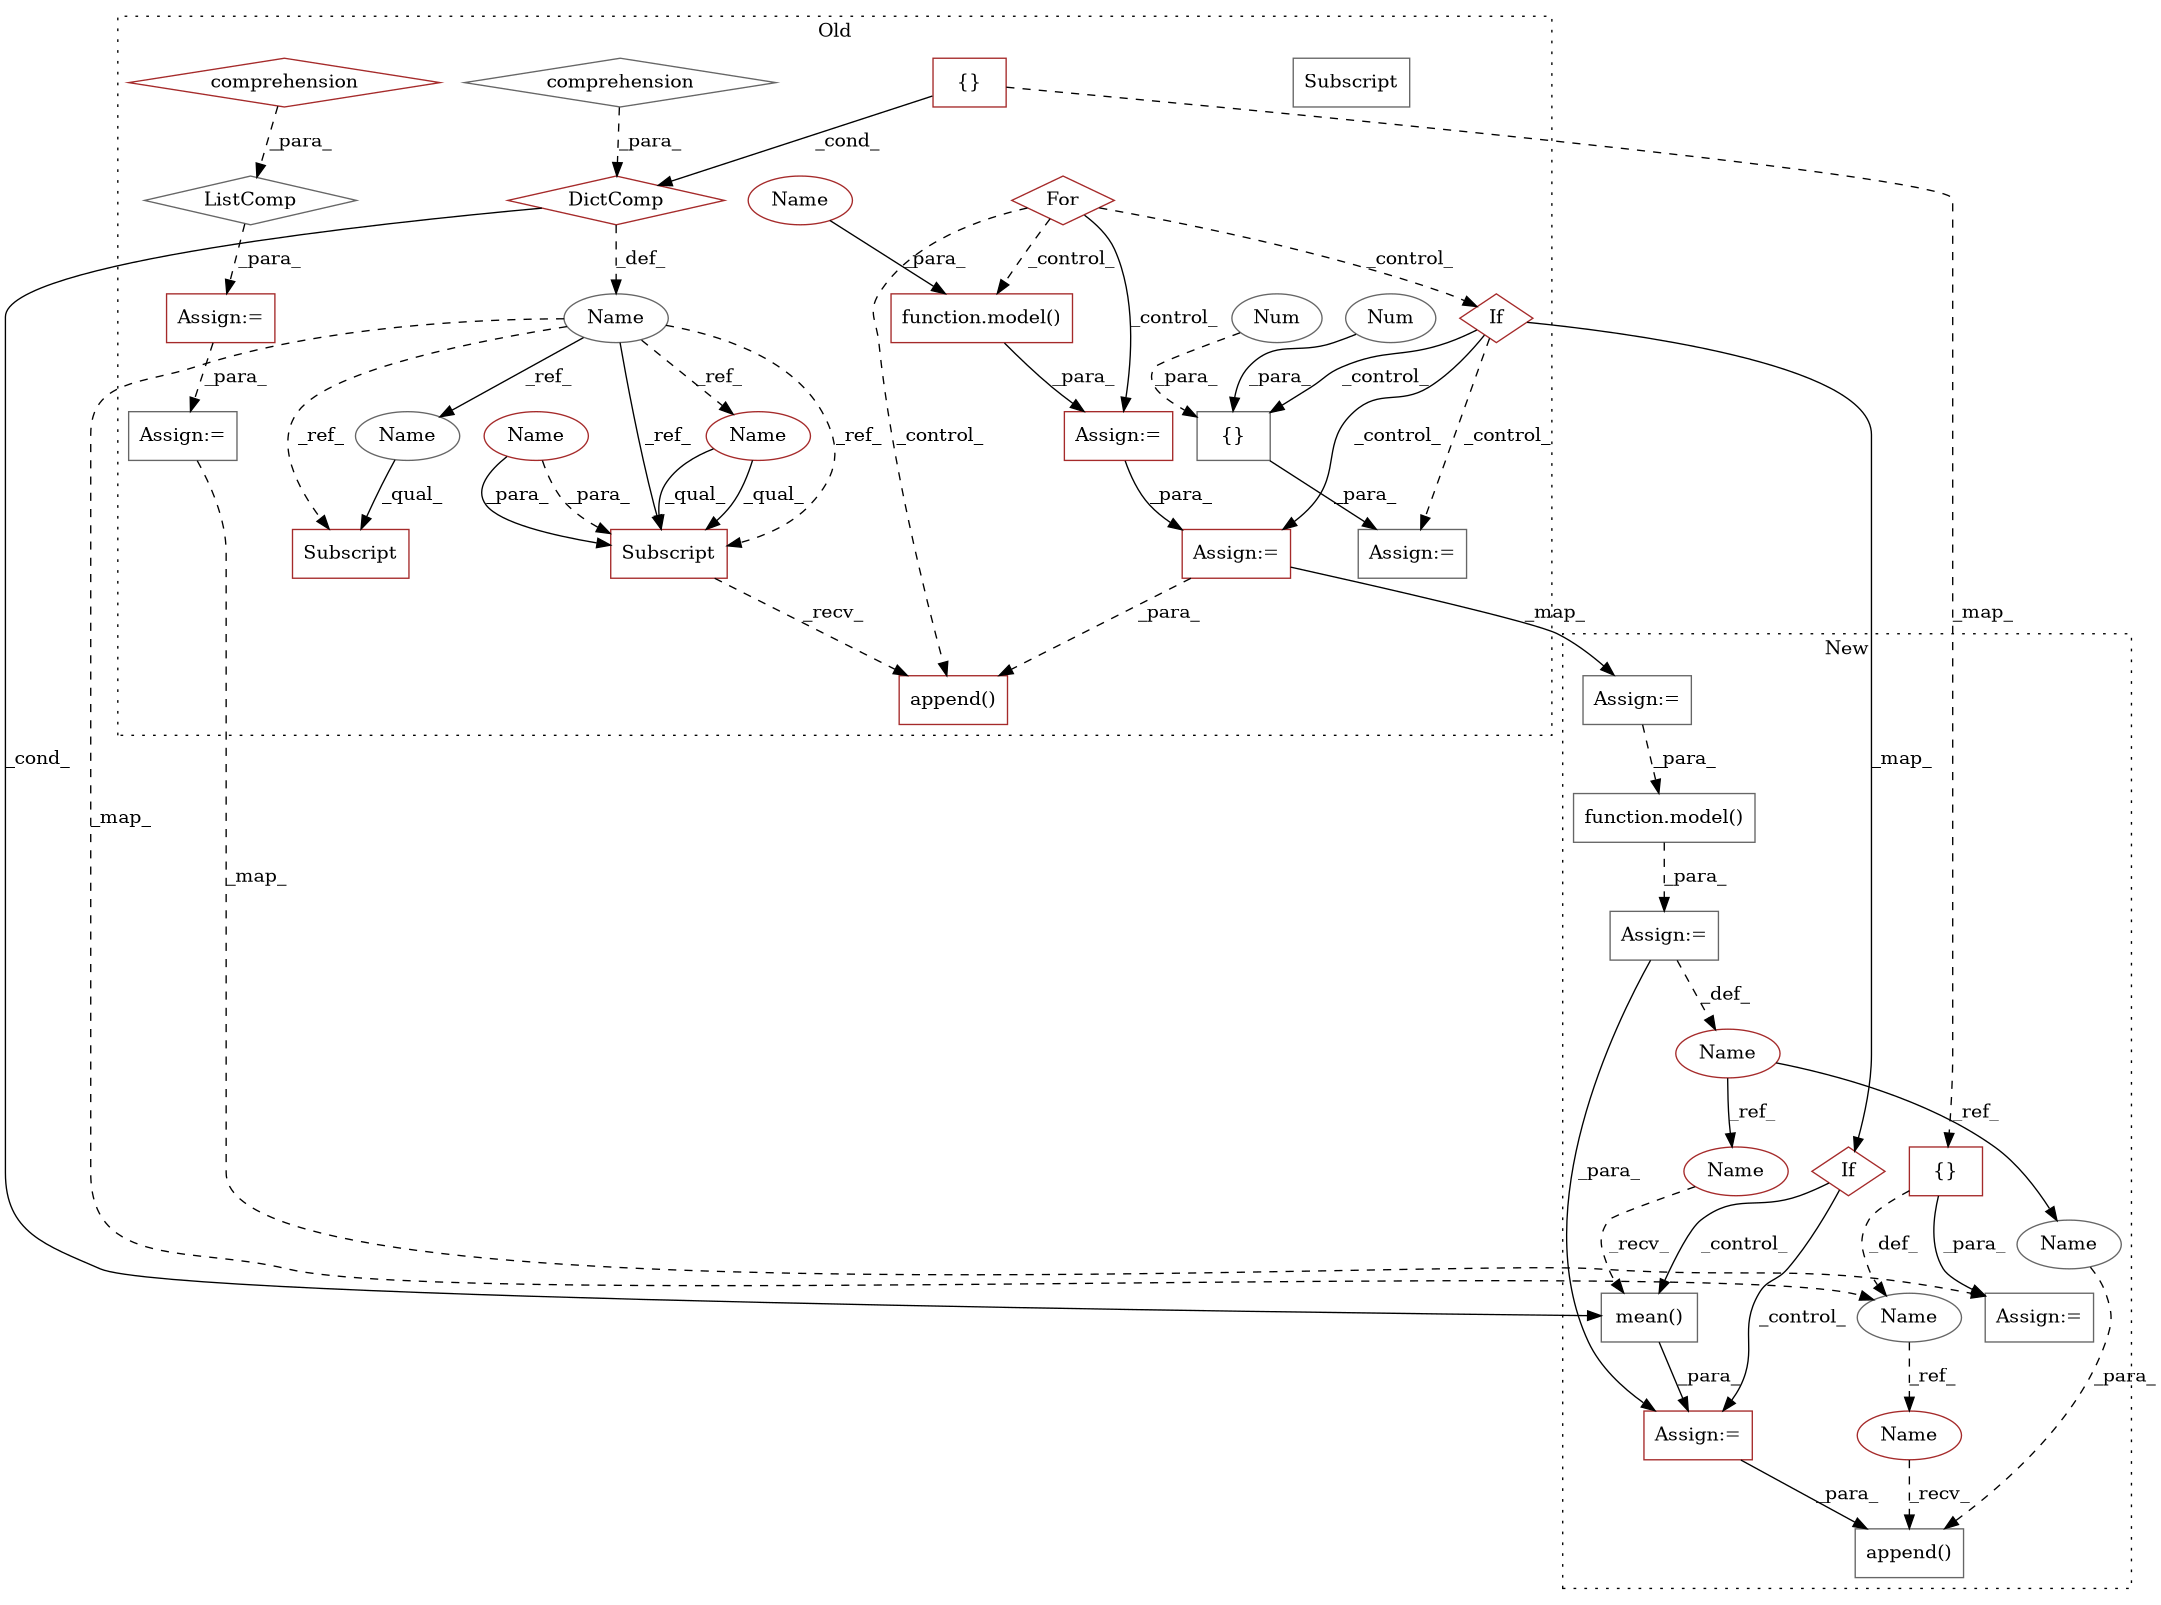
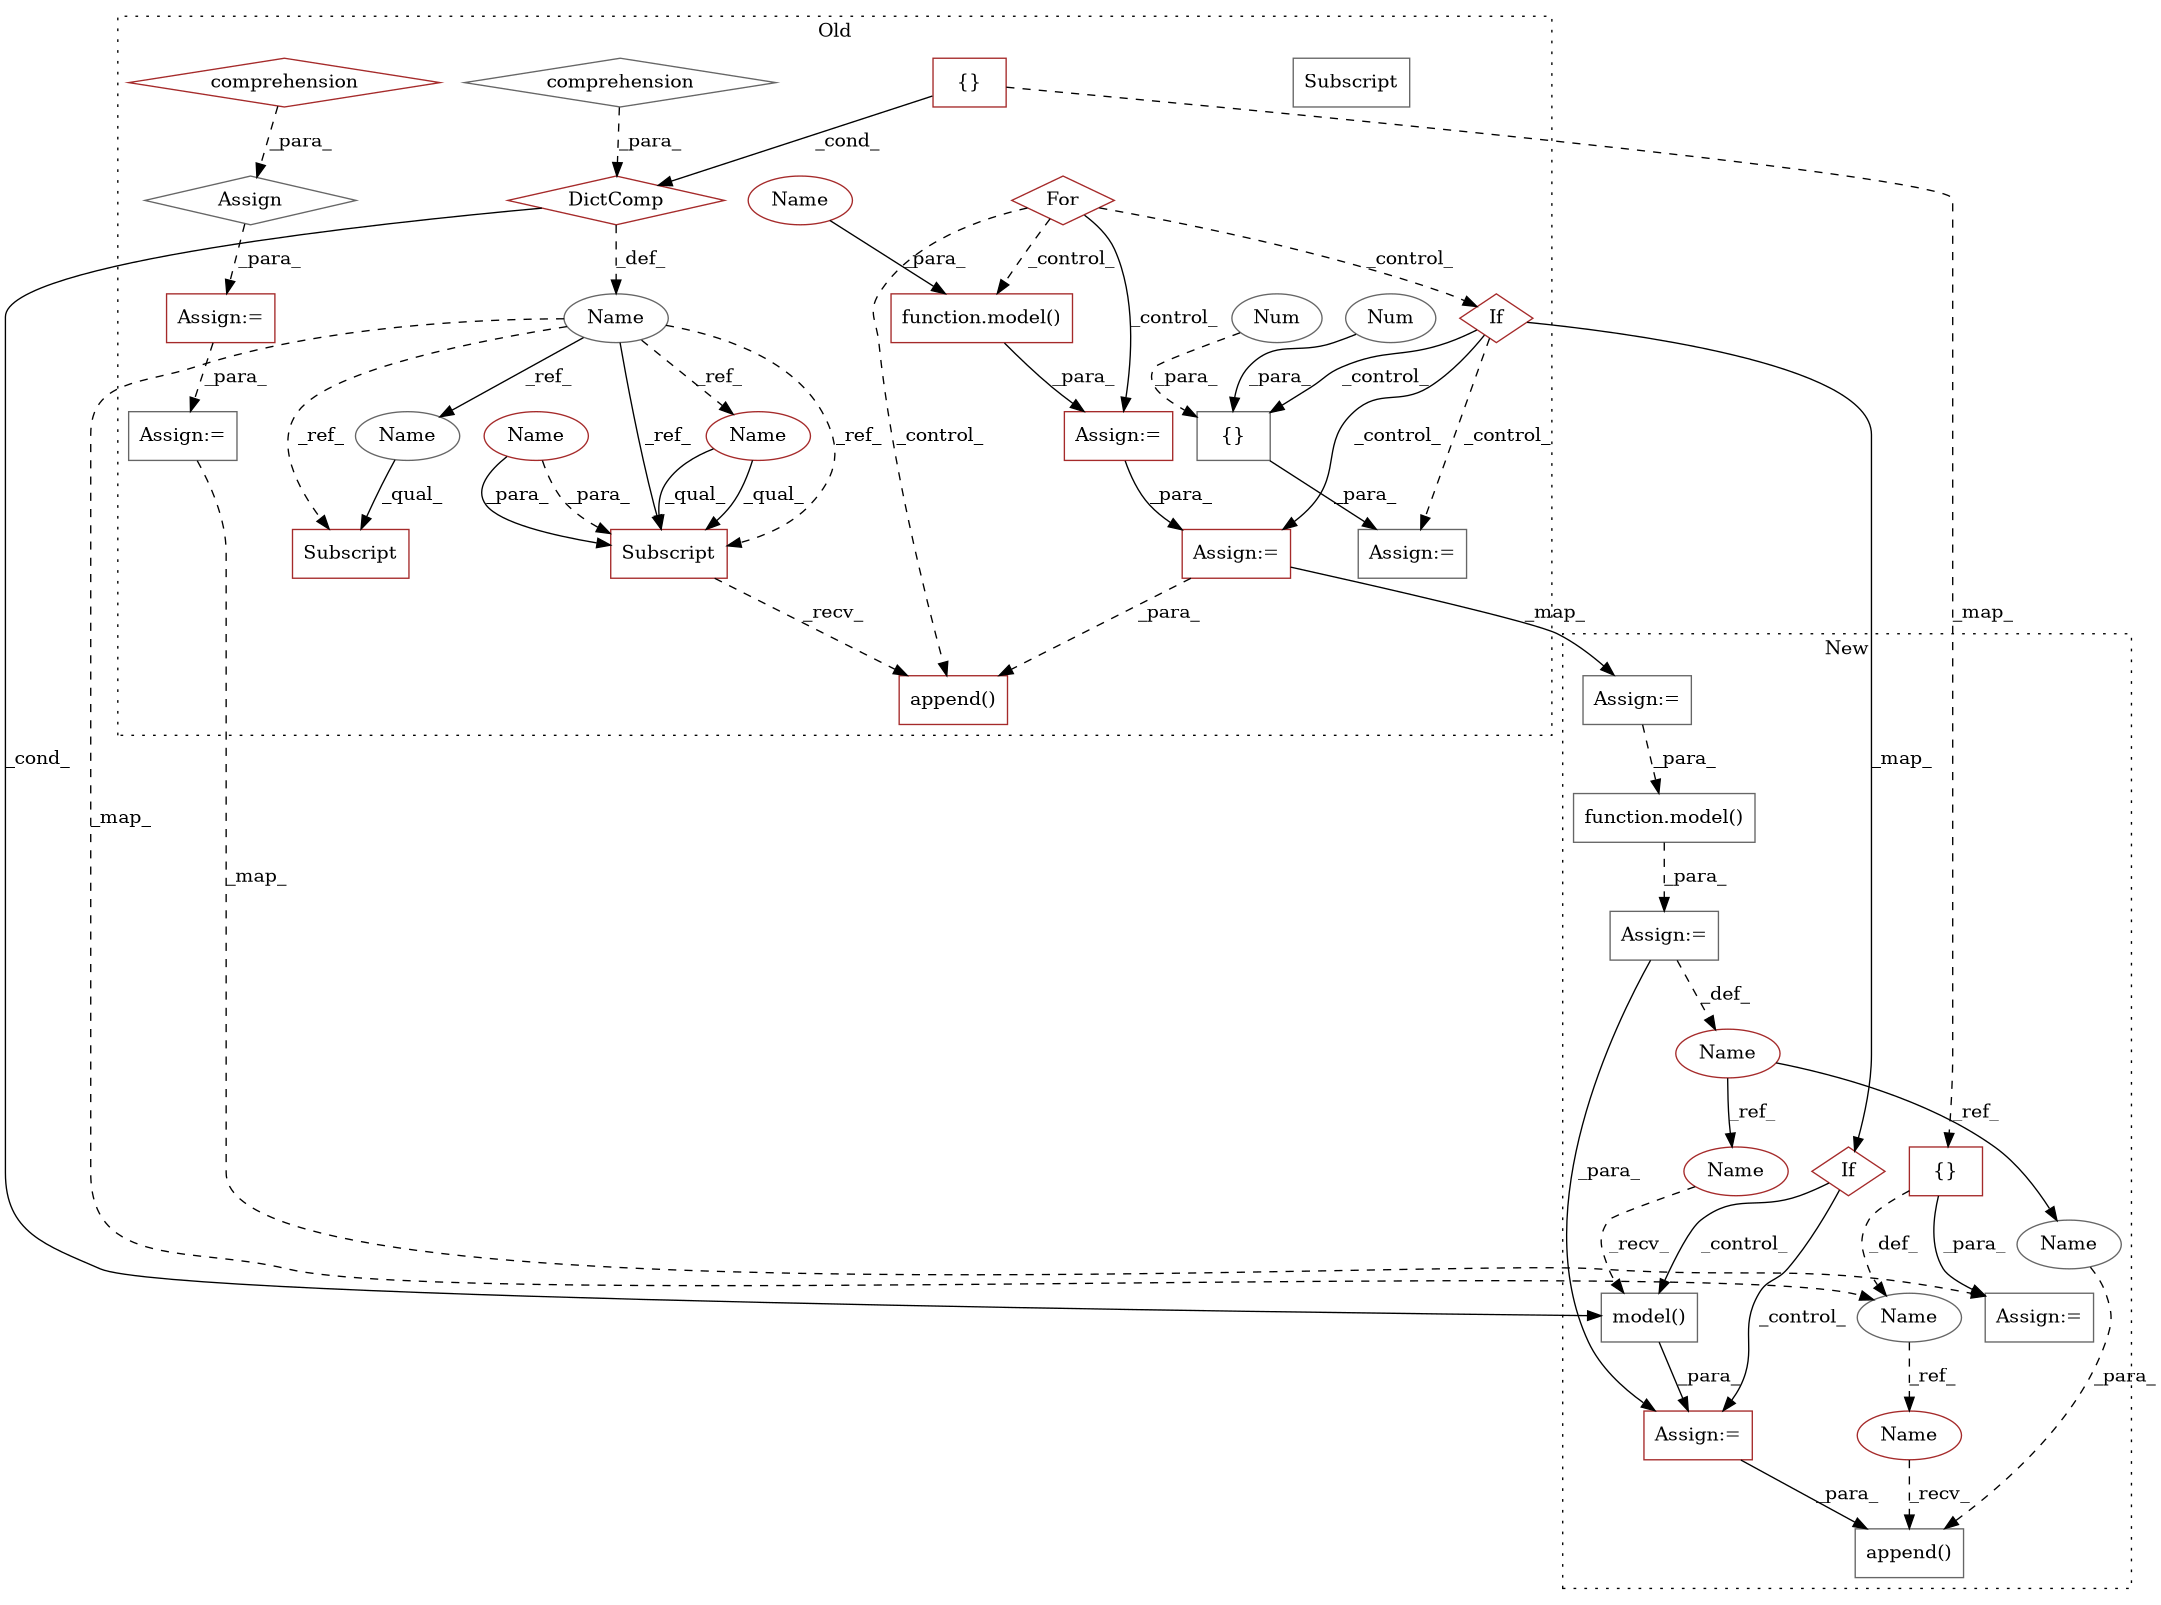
(251, 200) -> (251, 200)
(1649, 1318) -> (1649, 1318)
